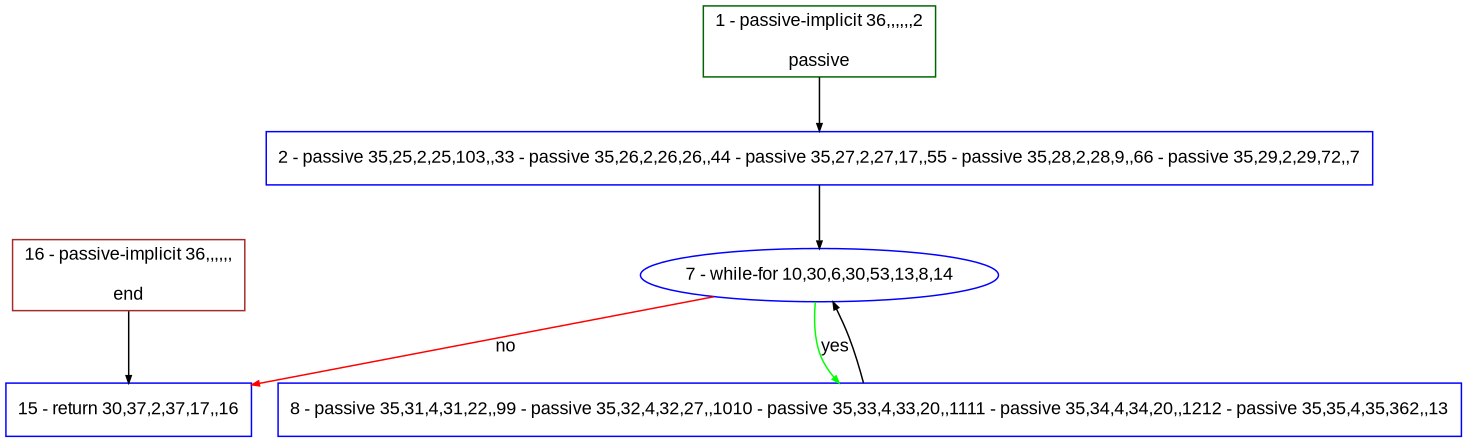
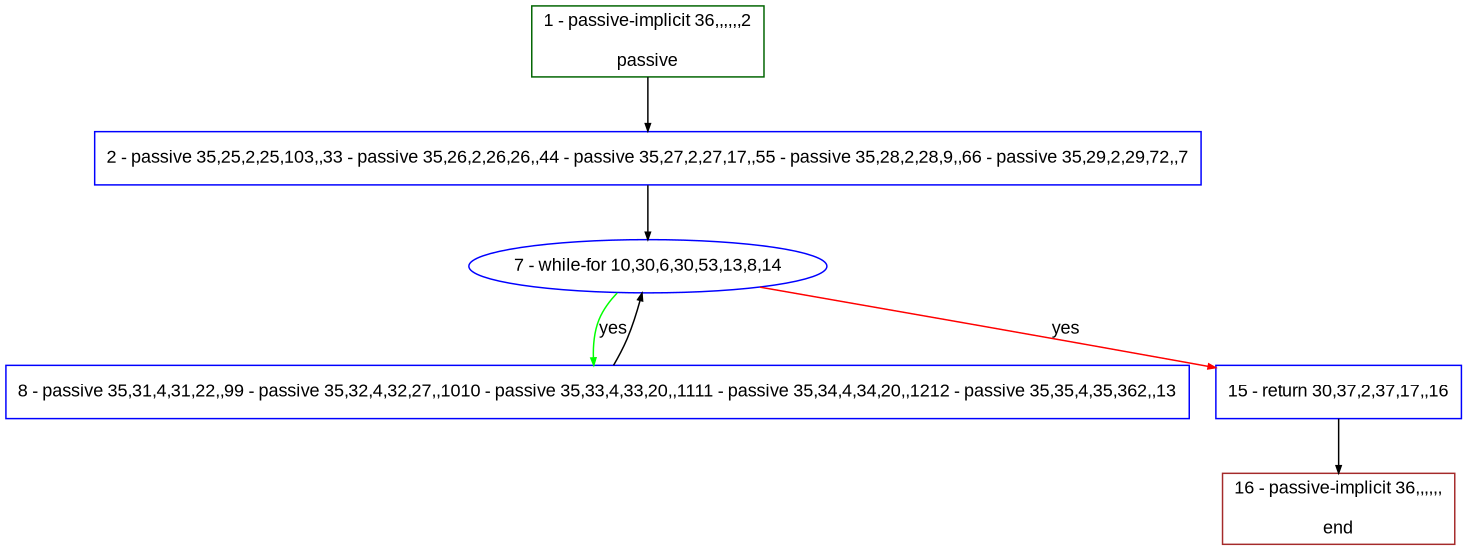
(129, 343) -> (1339, 442)
(506, 347) -> (1066, 329)
